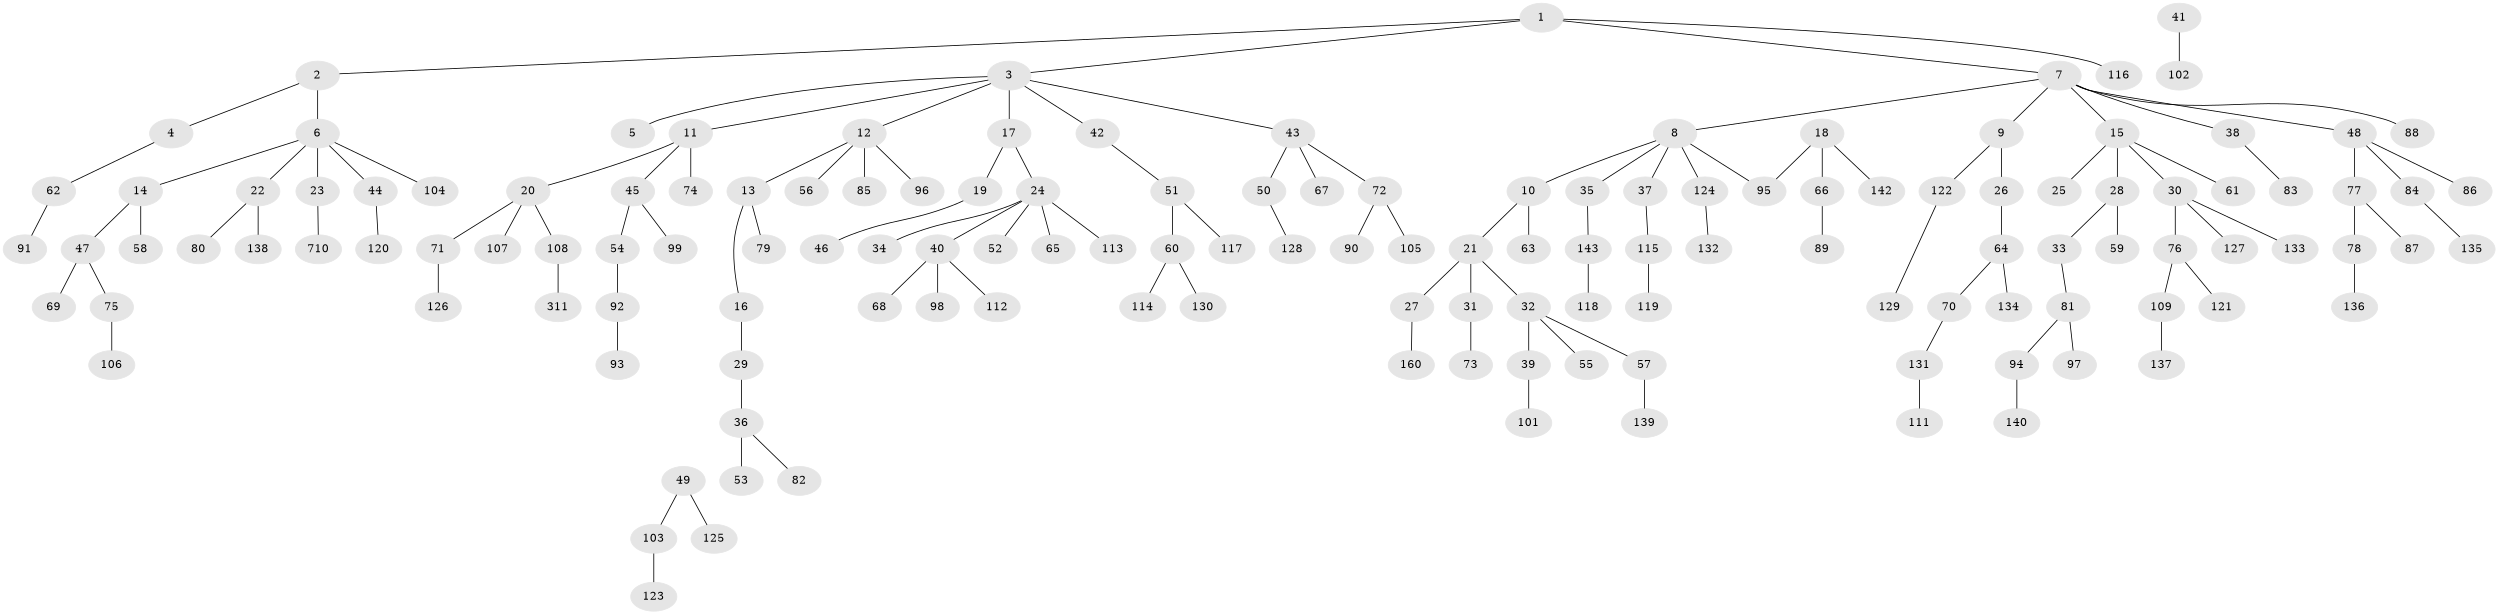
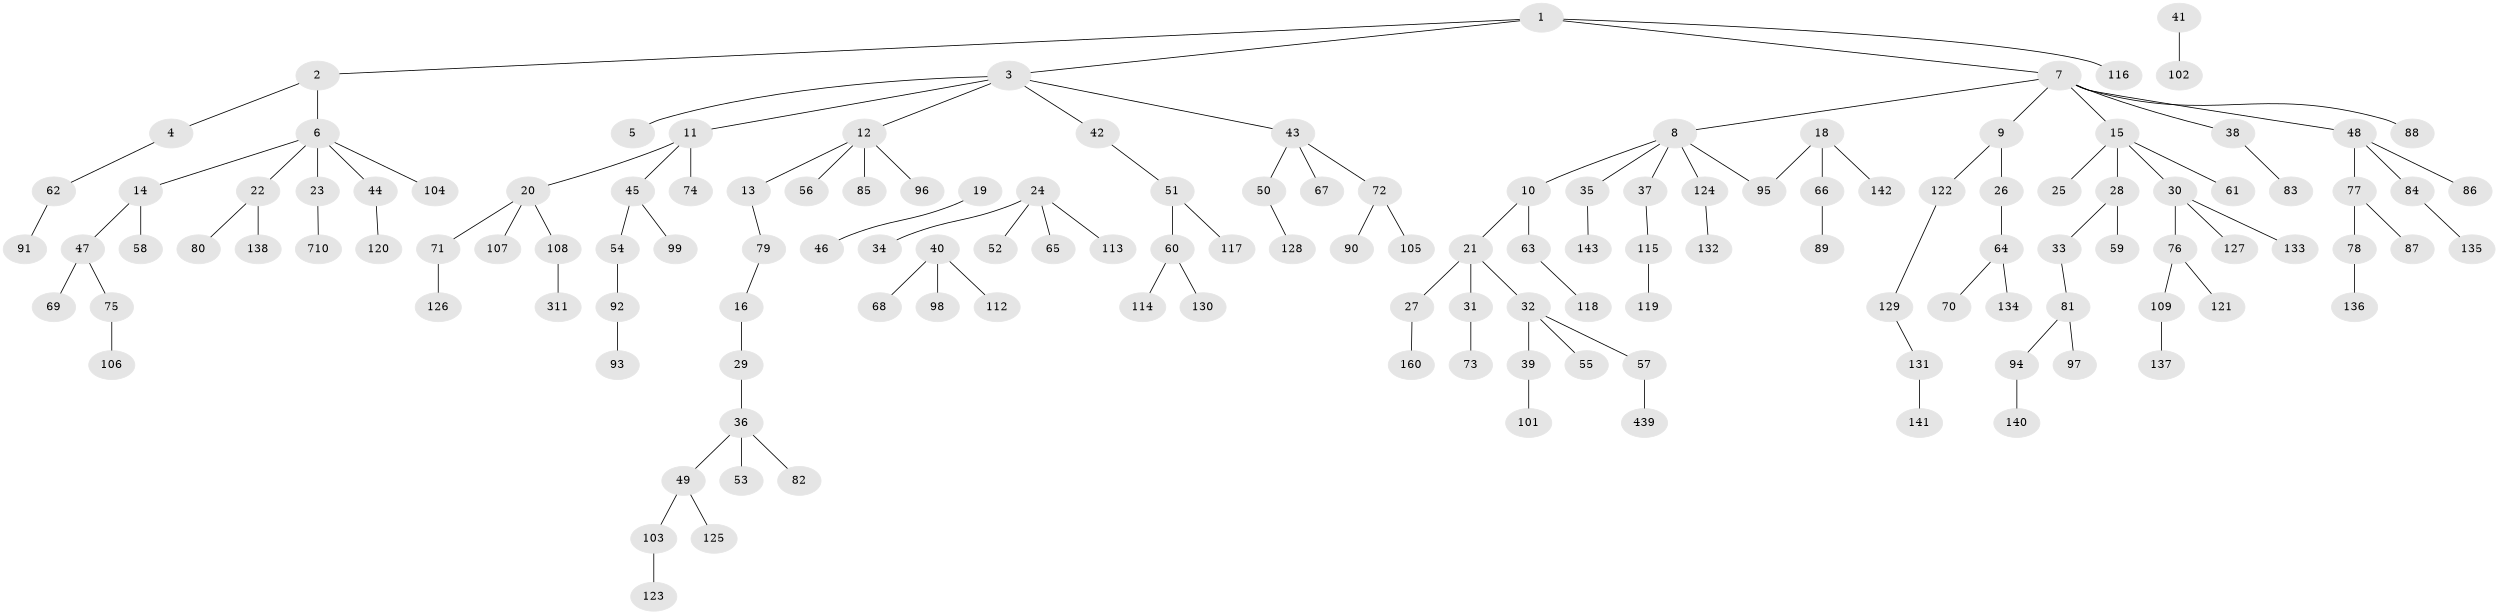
(1009, 133) -> none
(988, 220) -> none
(734, 249) -> (753, 278)
(1588, 278) -> (1558, 278)
(1934, 336) -> (1905, 336)
(1645, 423) -> (1645, 423)
(1920, 423) -> (1920, 423)
none -> (713, 452)
